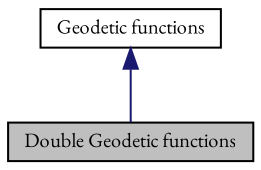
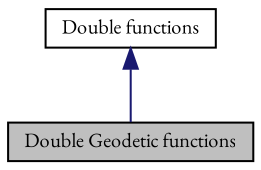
(131, 28) -> (131, 28)
